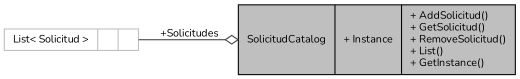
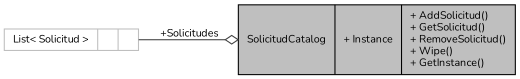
(427, 51) -> (432, 51)
